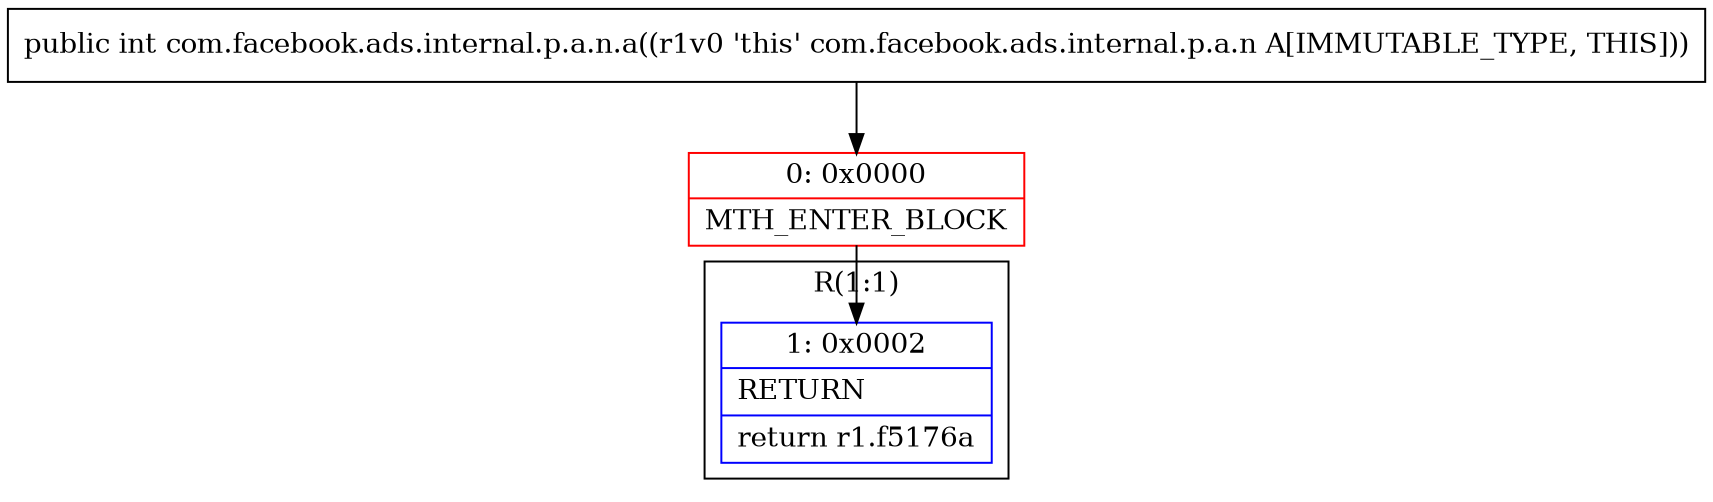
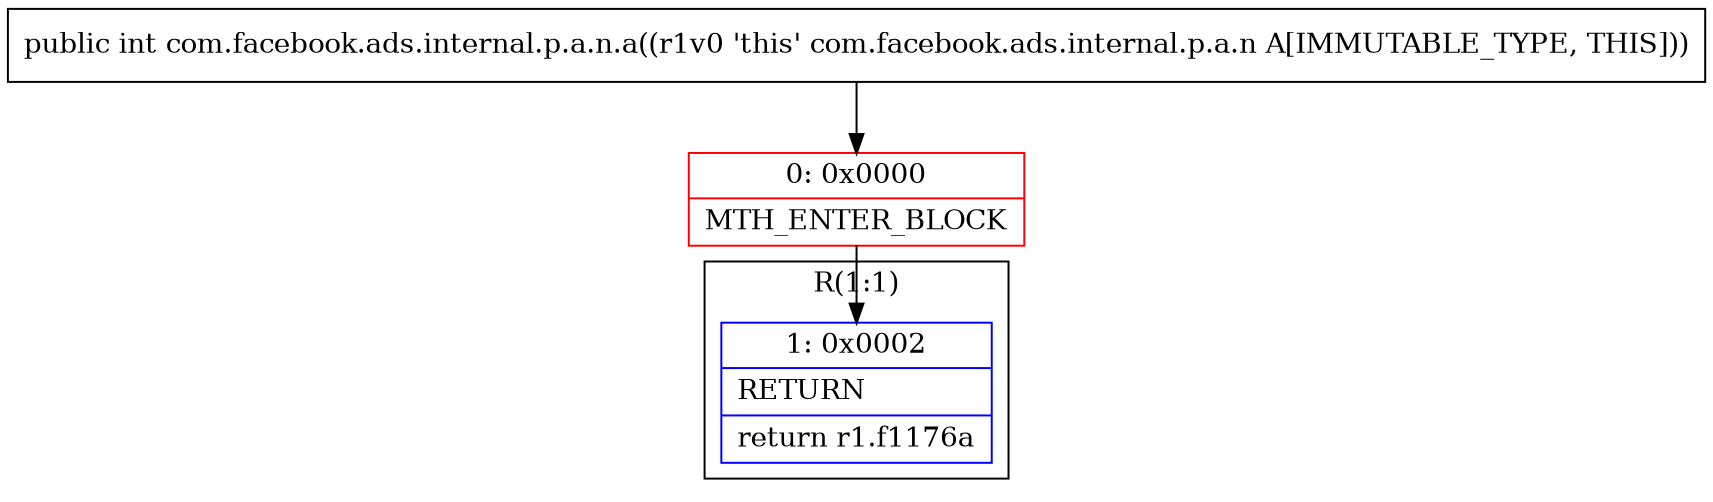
(857, 438) -> (857, 438)
